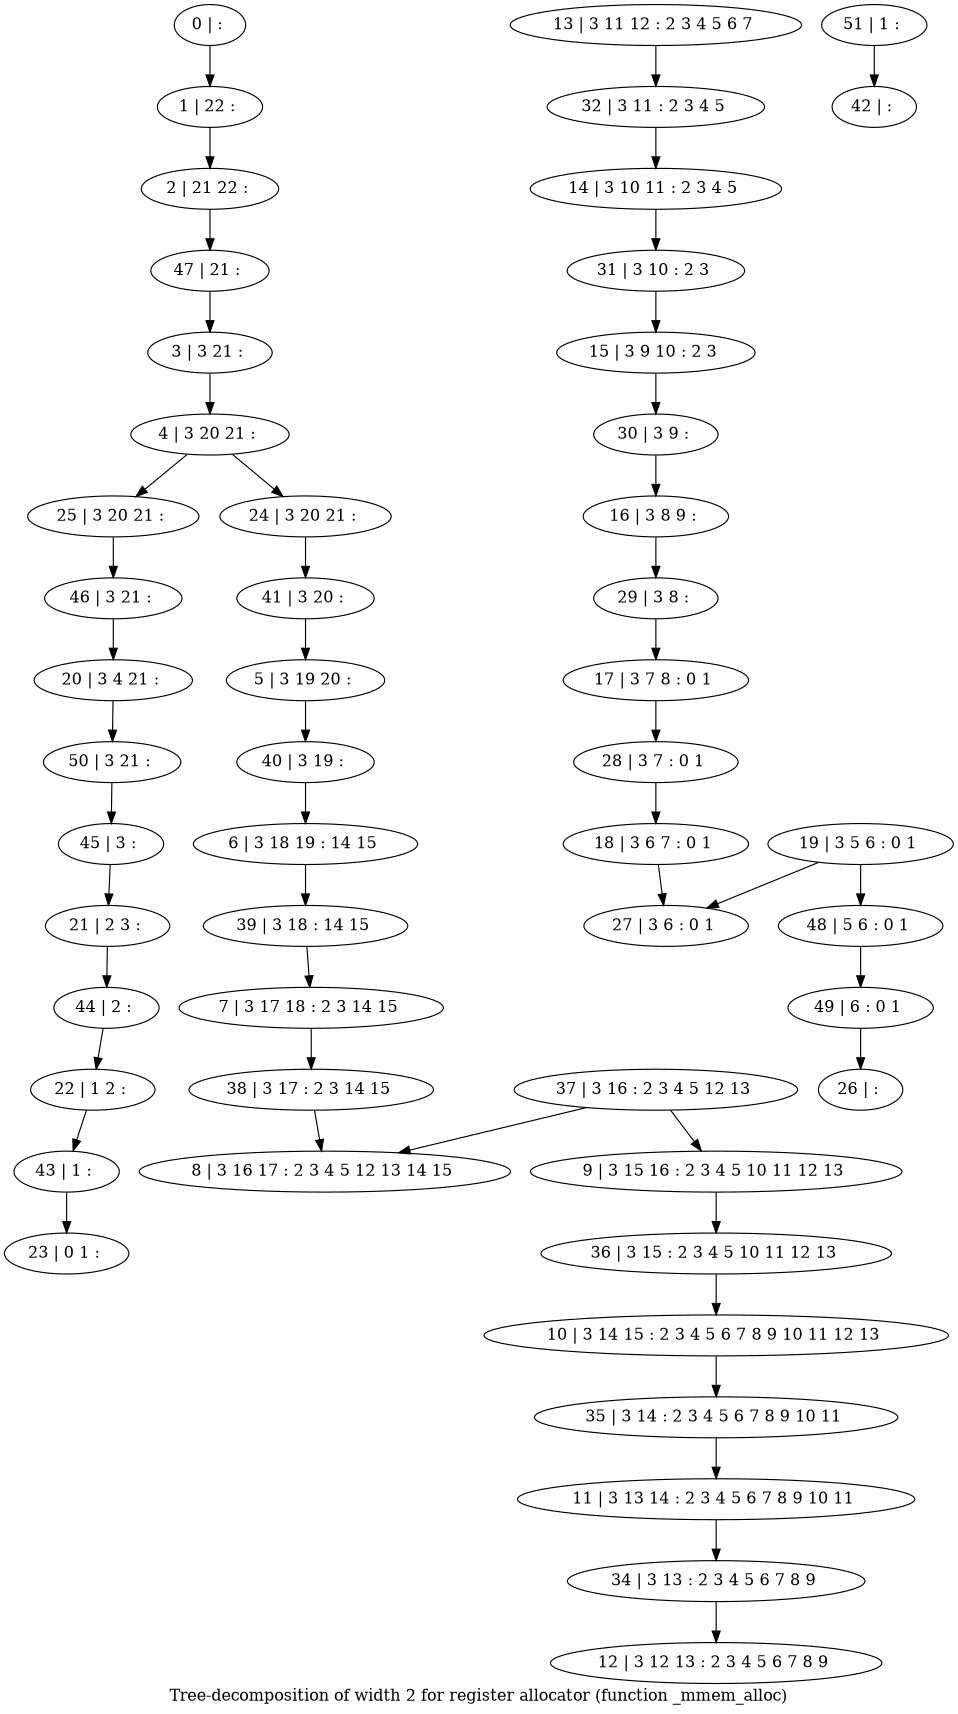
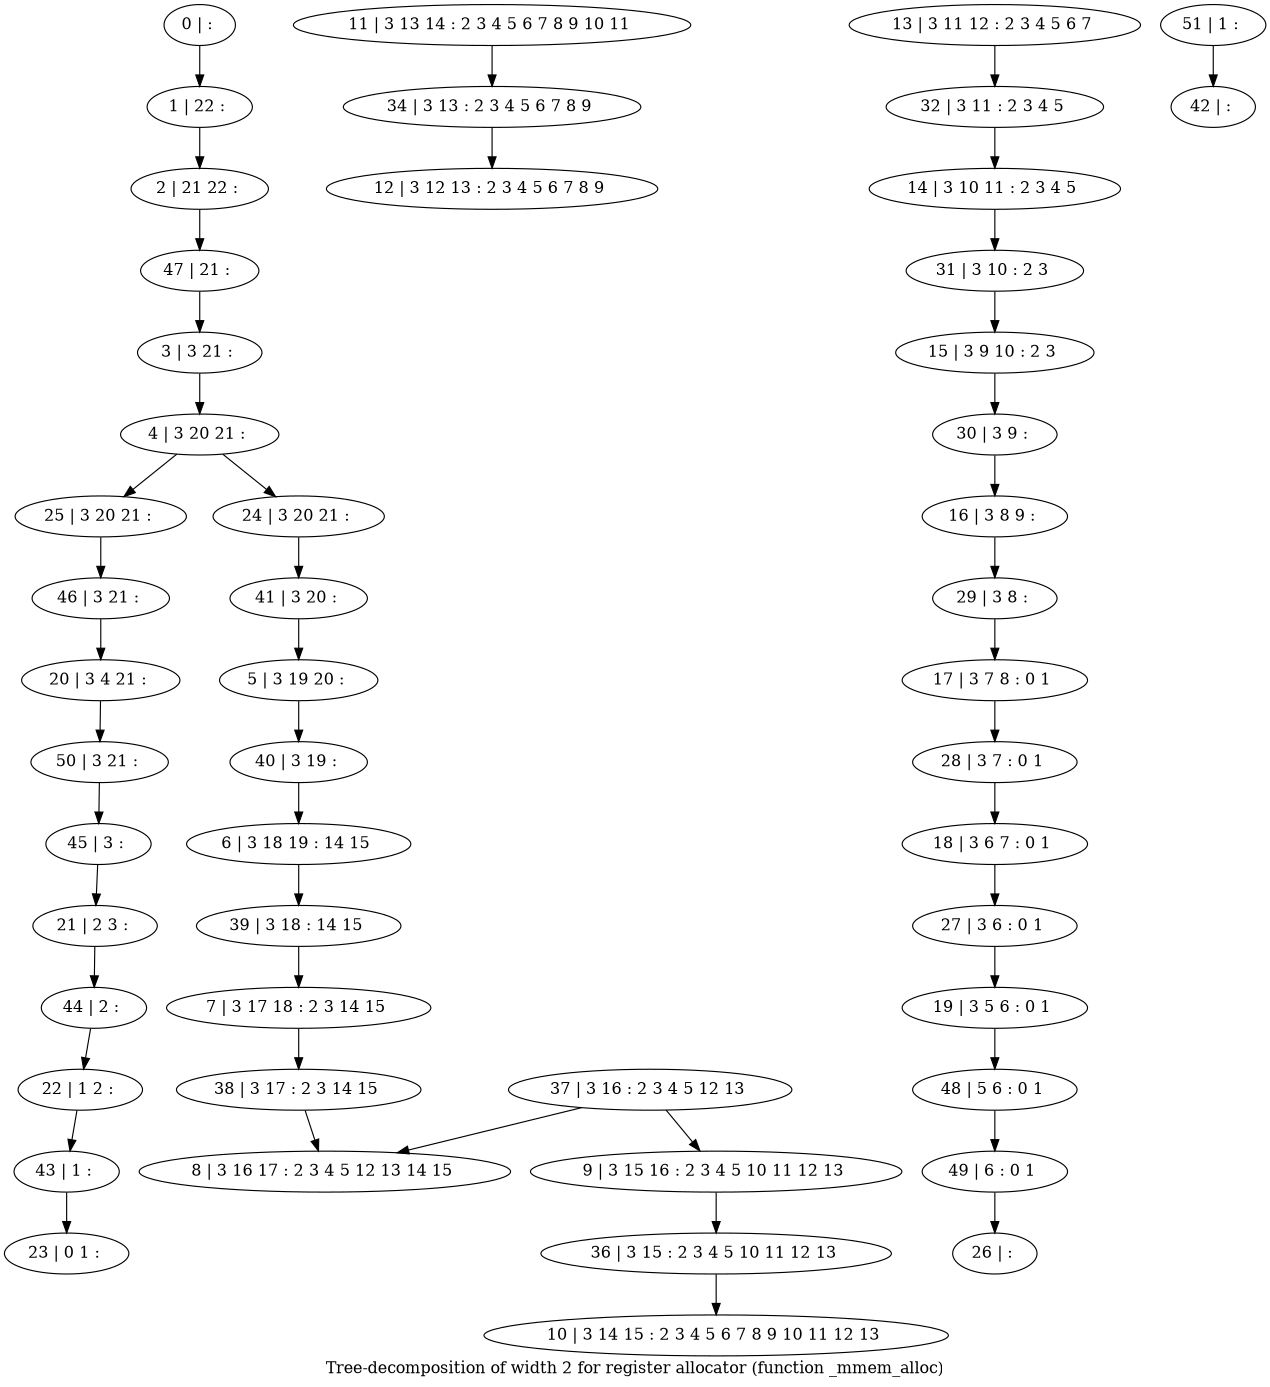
(768, 883) -> (995, 961)
(716, 1417) -> none
